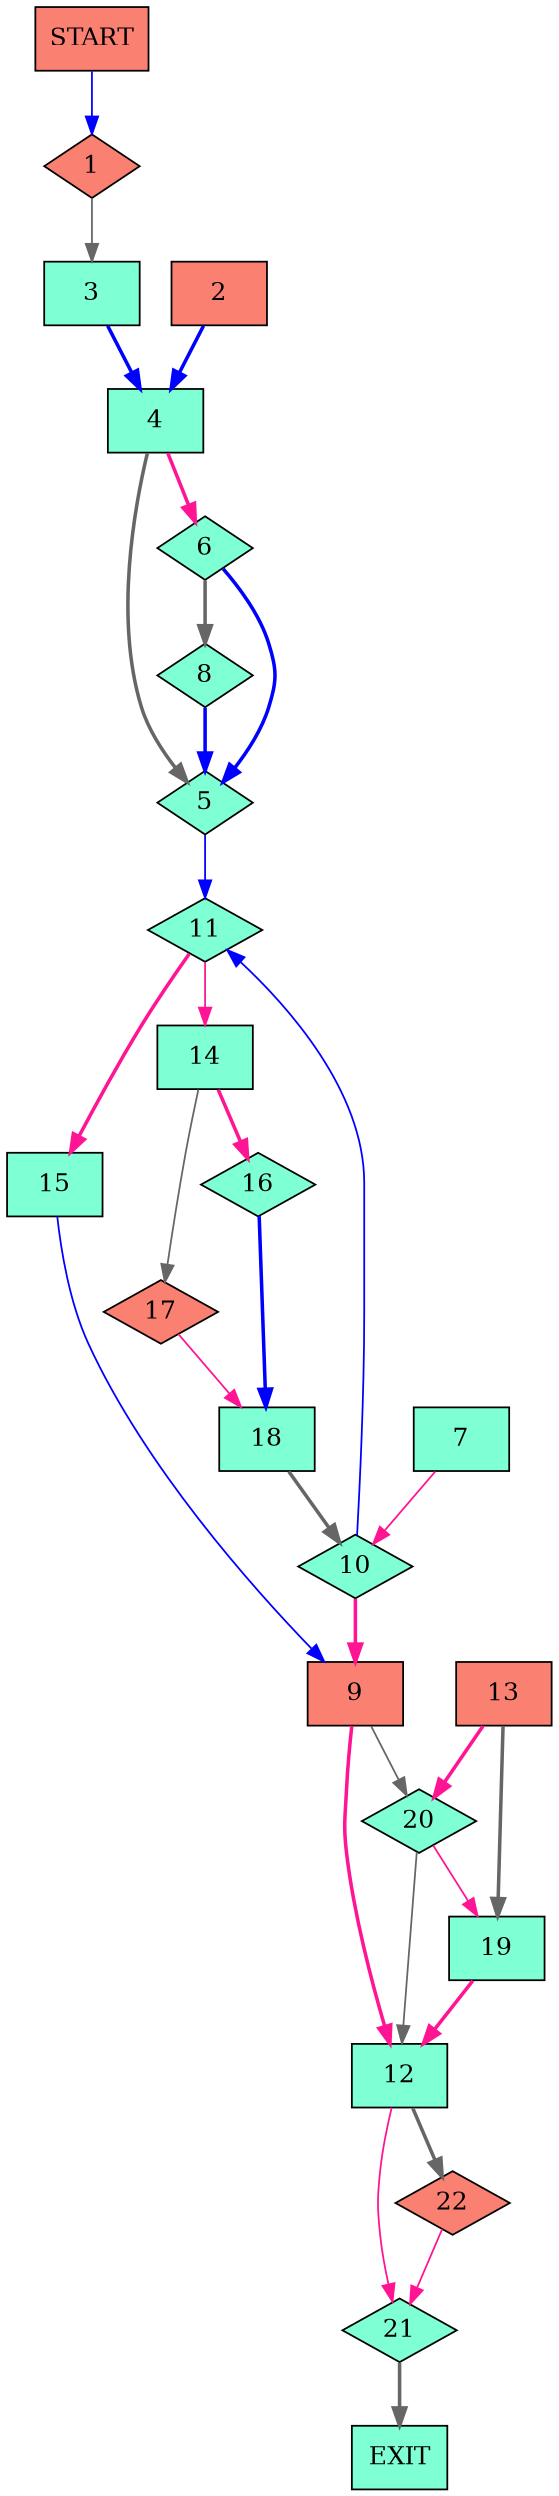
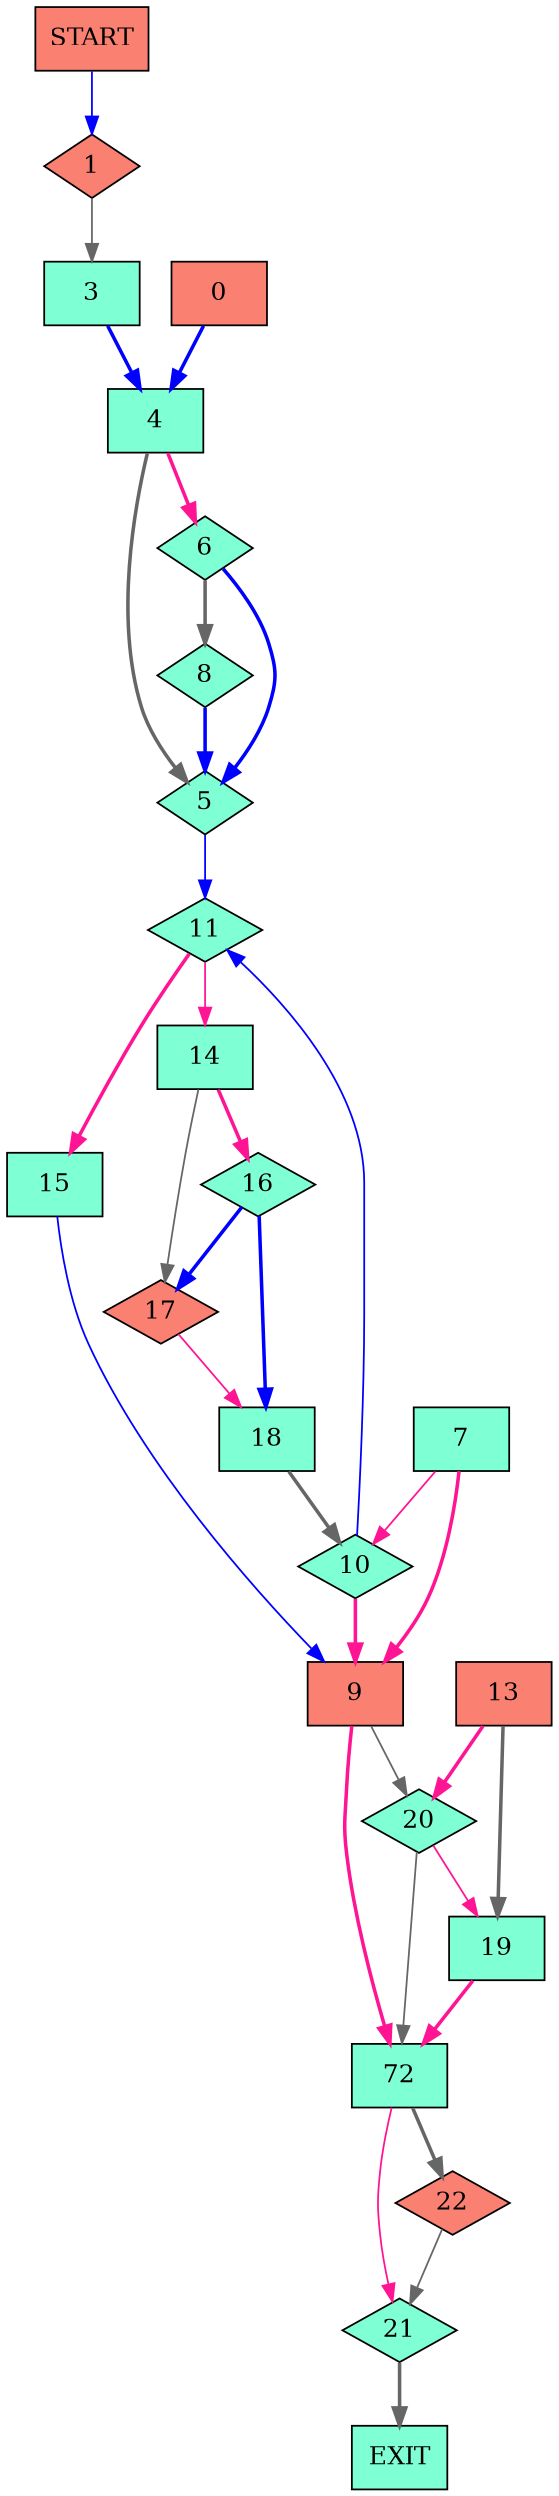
(219, 293) -> (219, 293)
none -> (215, 1241)
none -> (441, 1564)
(400, 2076) -> (400, 2076)
(430, 2258) -> (430, 2258)
